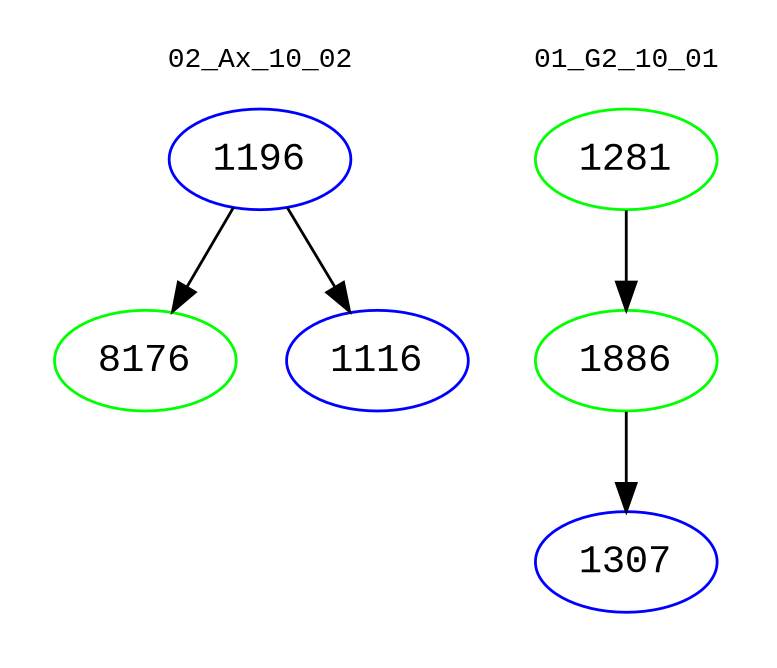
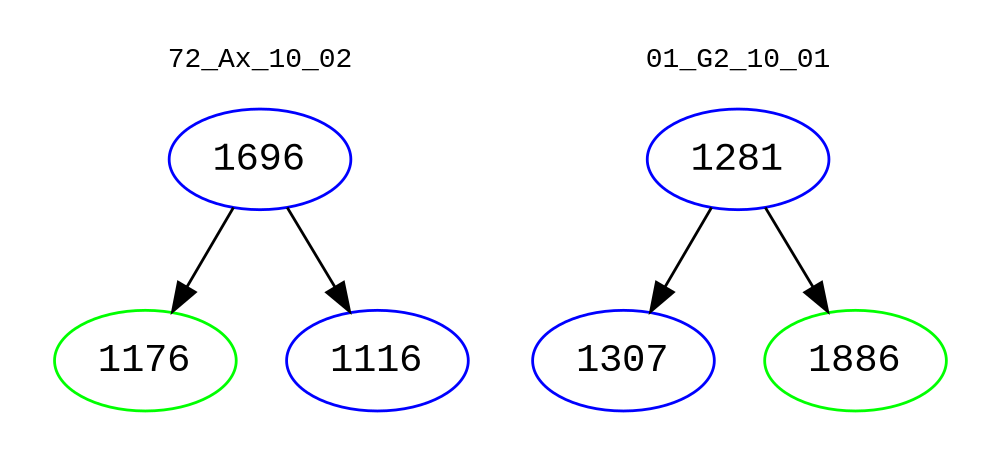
(261, 60) -> (261, 60)
(260, 159) -> (260, 159)
(626, 159) -> (738, 159)
(145, 361) -> (145, 361)
(626, 448) -> (688, 247)
